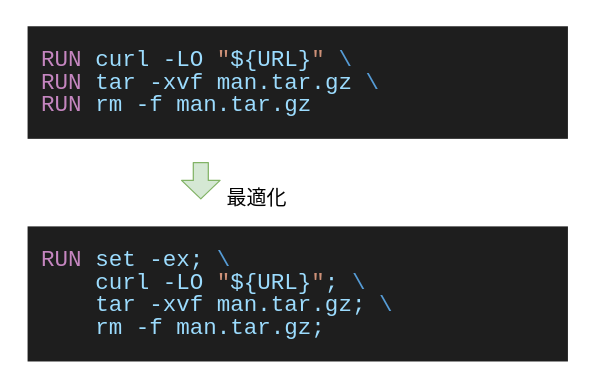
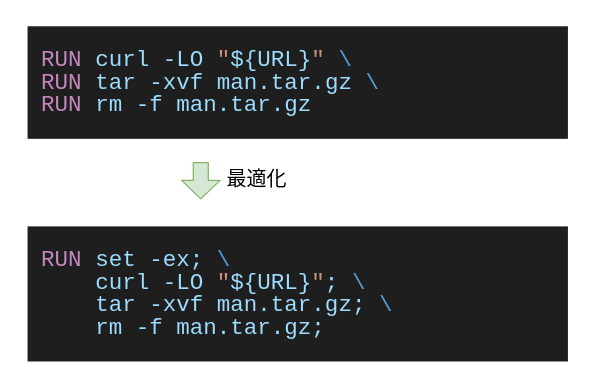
(257, 198) -> (257, 179)
